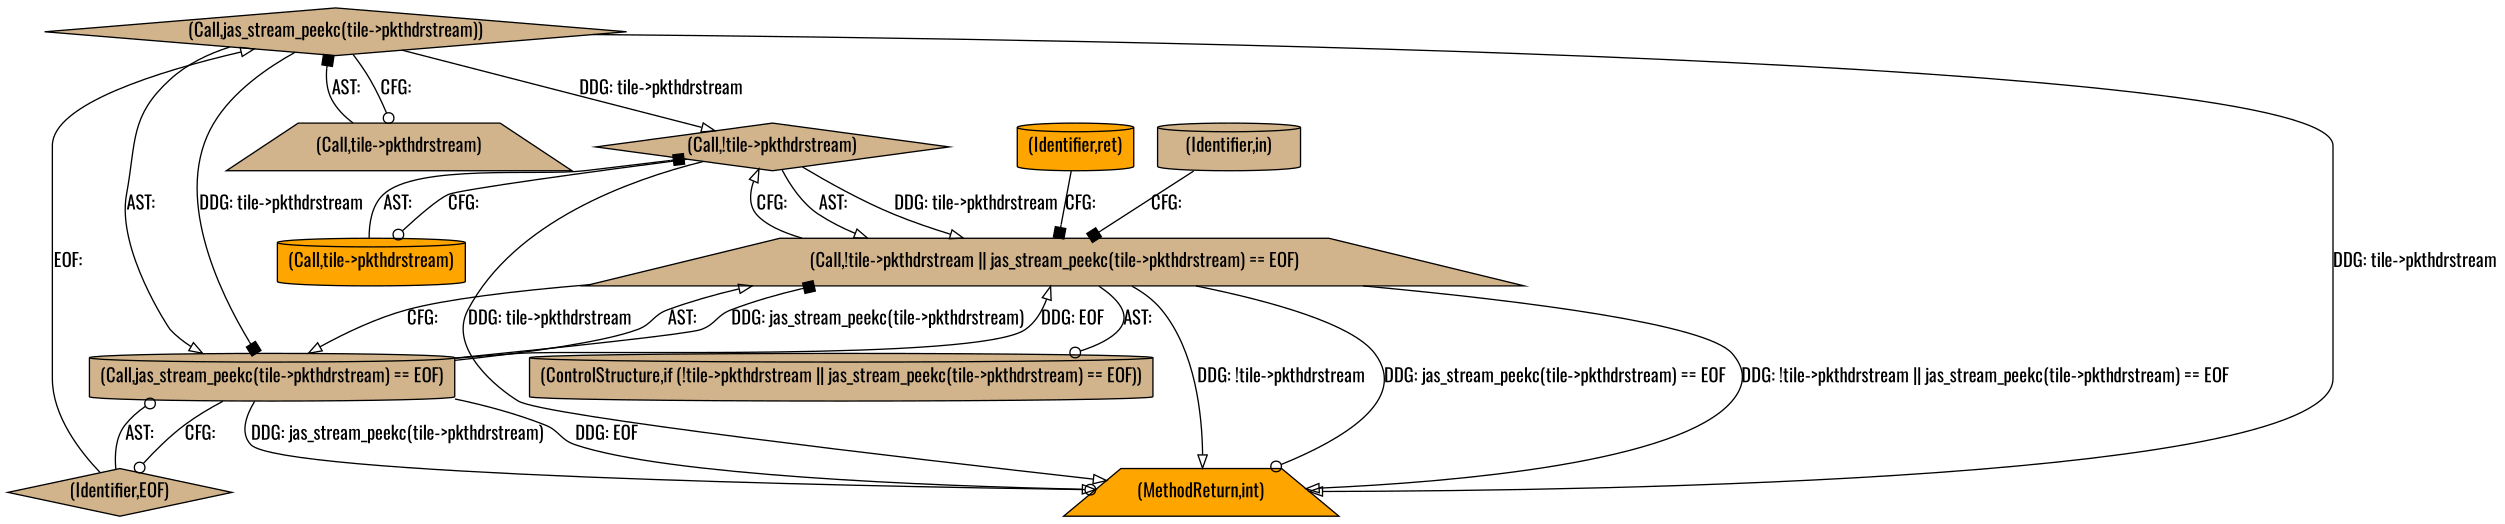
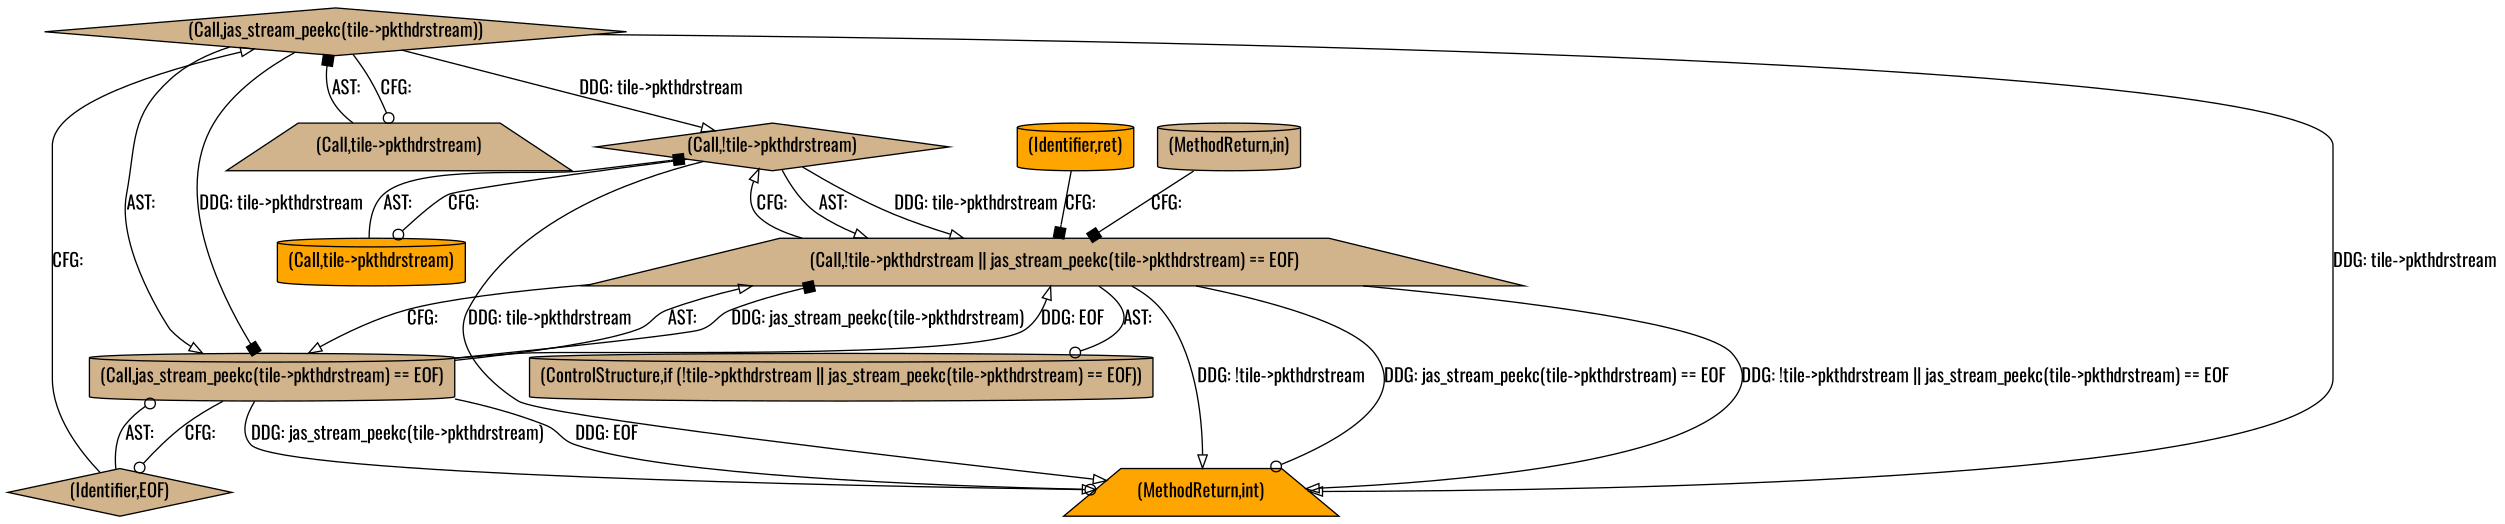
(1229, 147) -> (1229, 147)
(70, 262) -> (70, 262)
